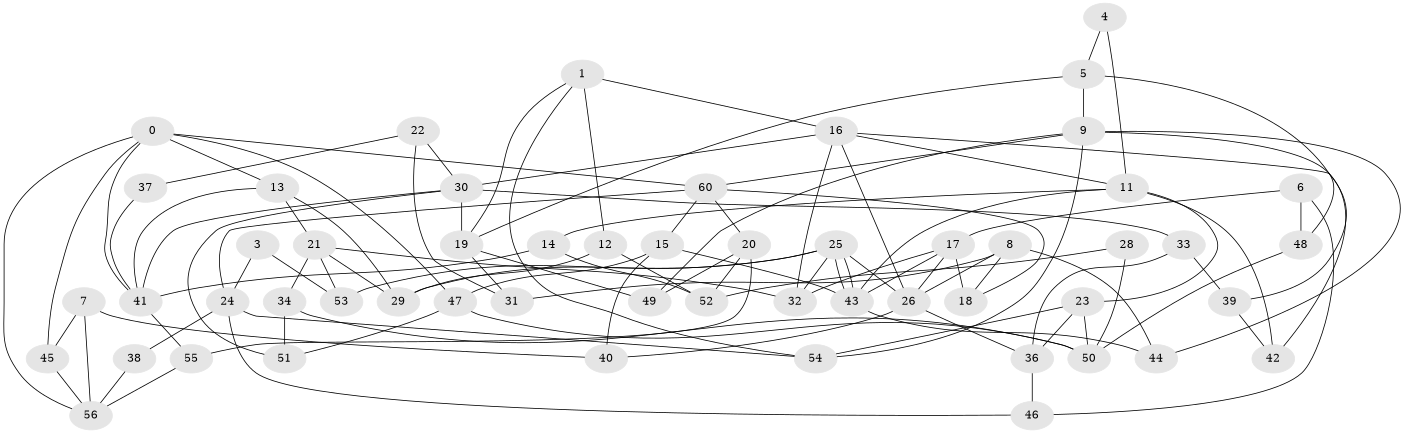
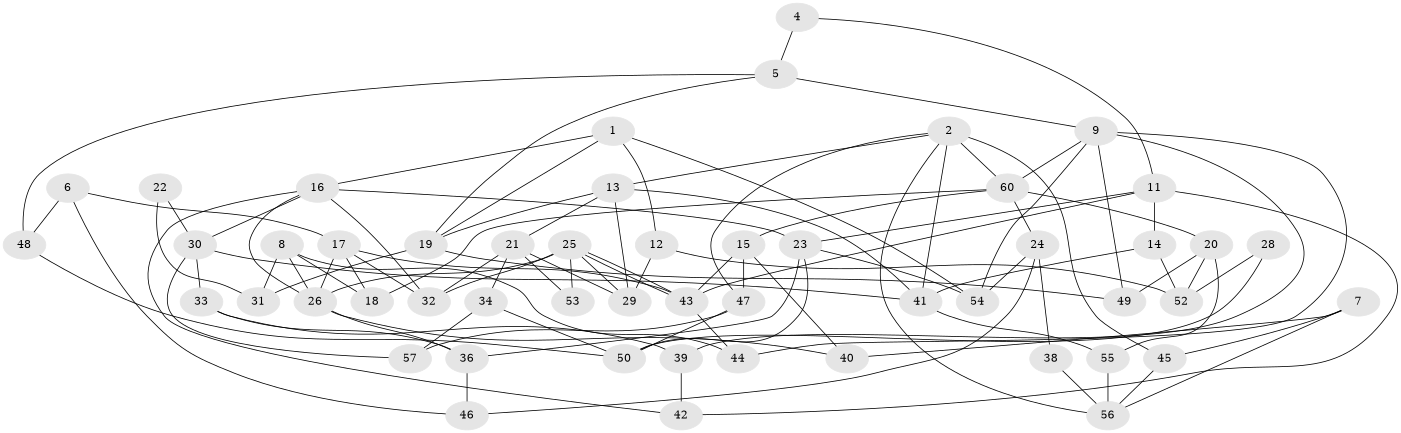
(153, 131) -> (949, 131)
(982, 160) -> (574, 205)
(146, 188) -> none
(462, 217) -> (518, 213)
(258, 245) -> none
(285, 359) -> (410, 359)
